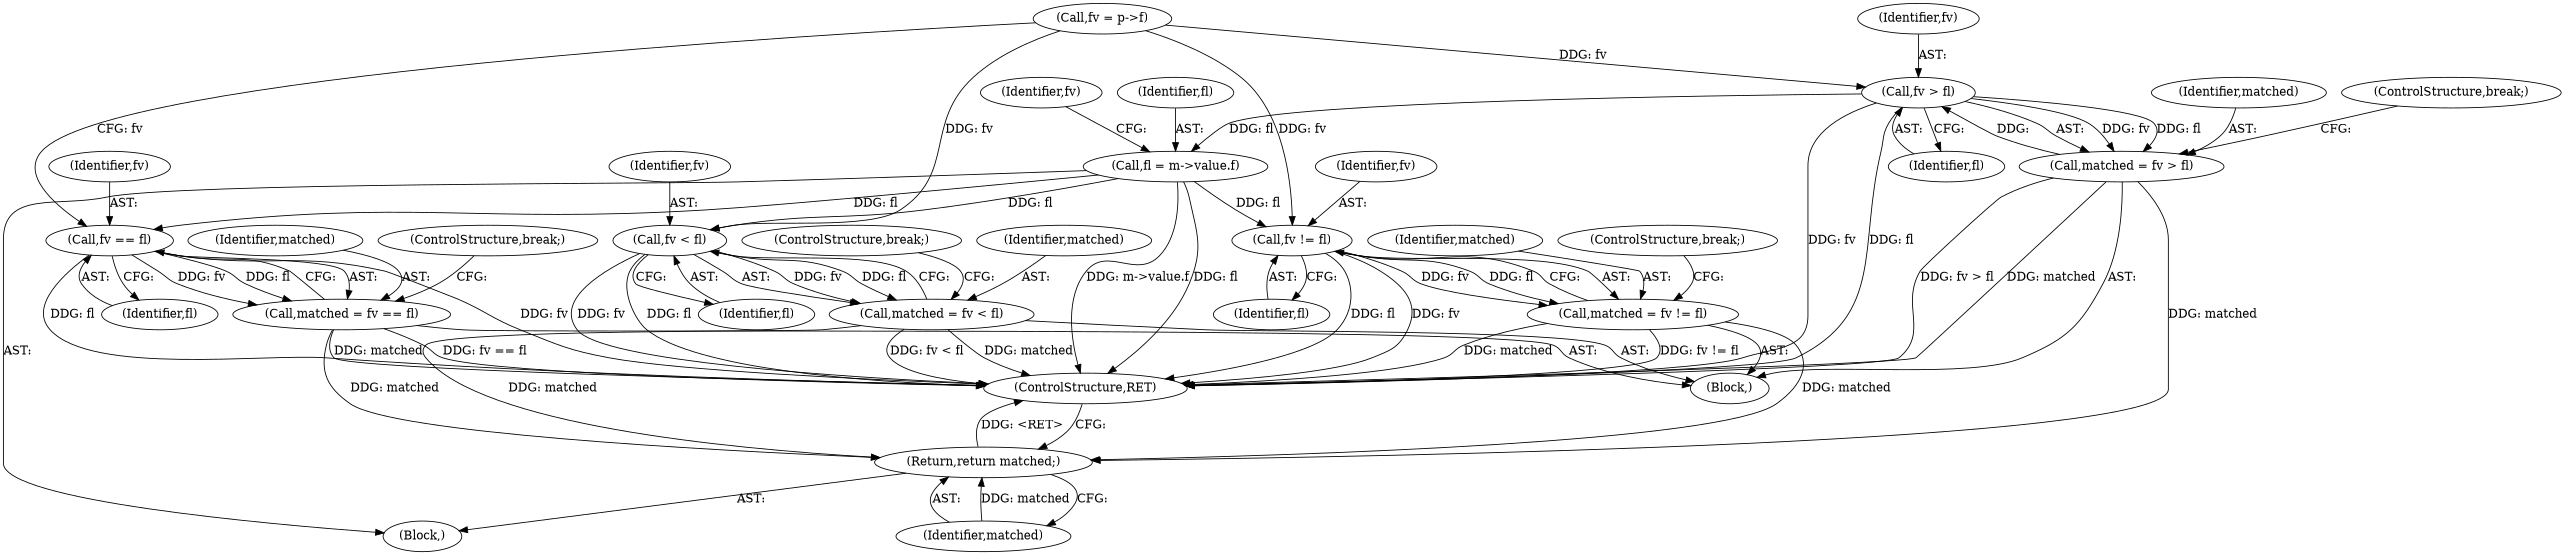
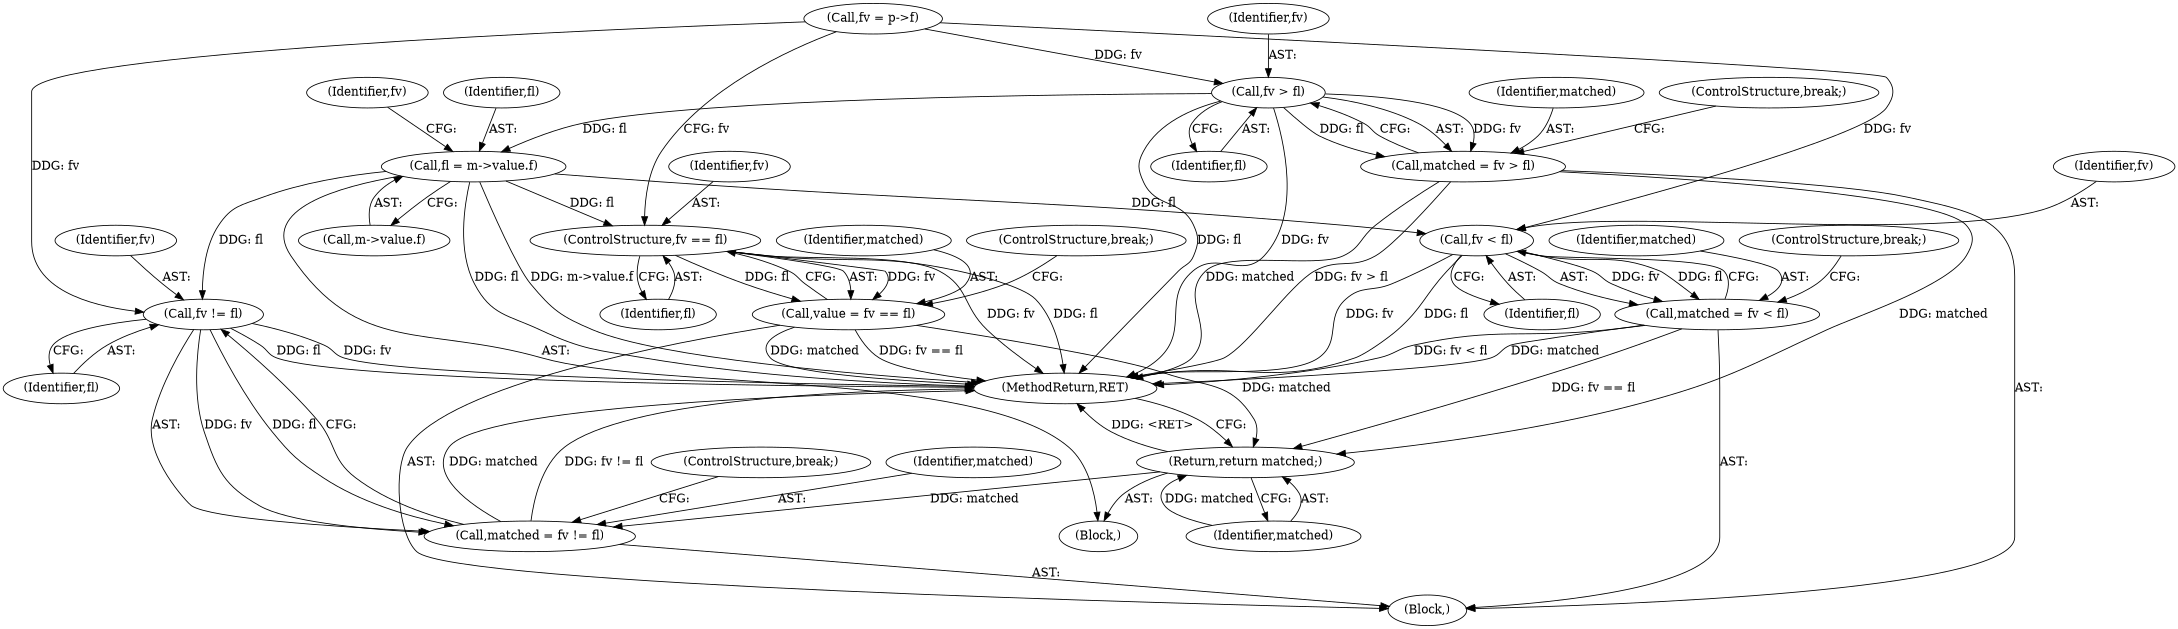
(2015, 130) -> (1397, 130)
(110, 241) -> (645, 241)
none -> (374, 241)
(342, 315) -> (849, 315)
(553, 388) -> (1593, 388)
(1085, 388) -> (1065, 388)
(1513, 443) -> (891, 499)
